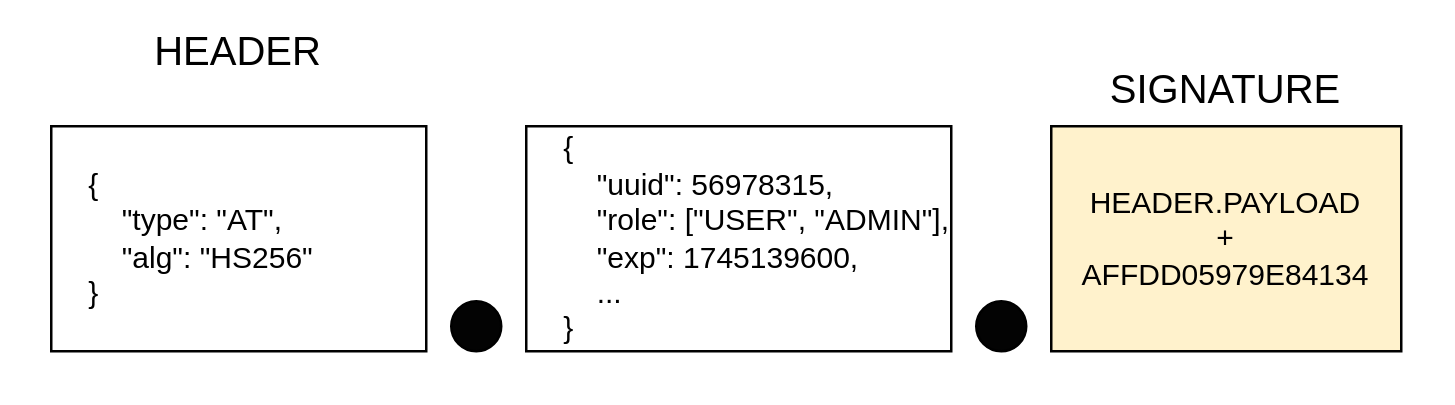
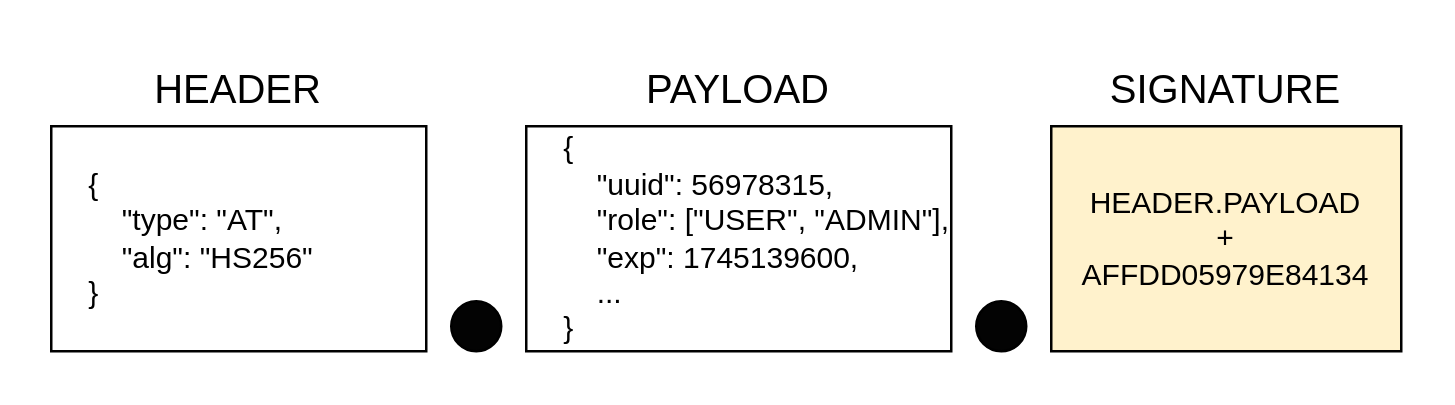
(239, 51) -> (239, 89)
none -> (739, 89)
